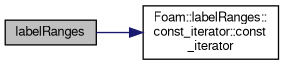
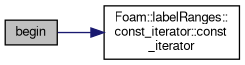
(51, 33) -> (31, 33)
